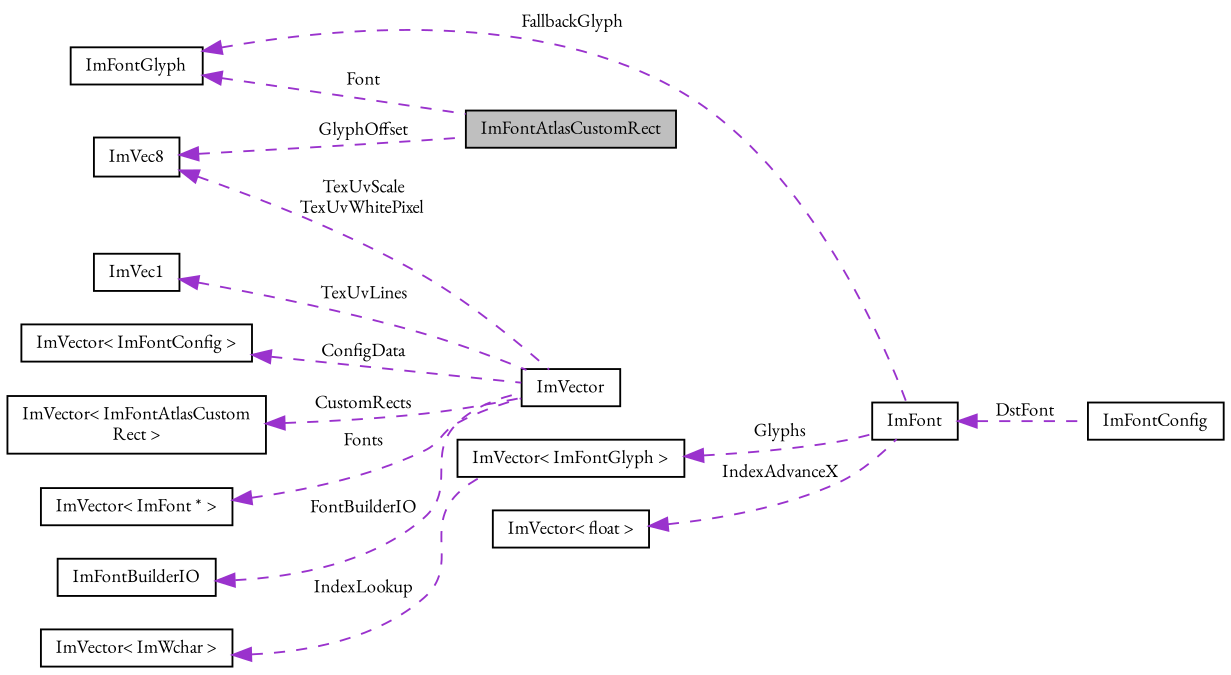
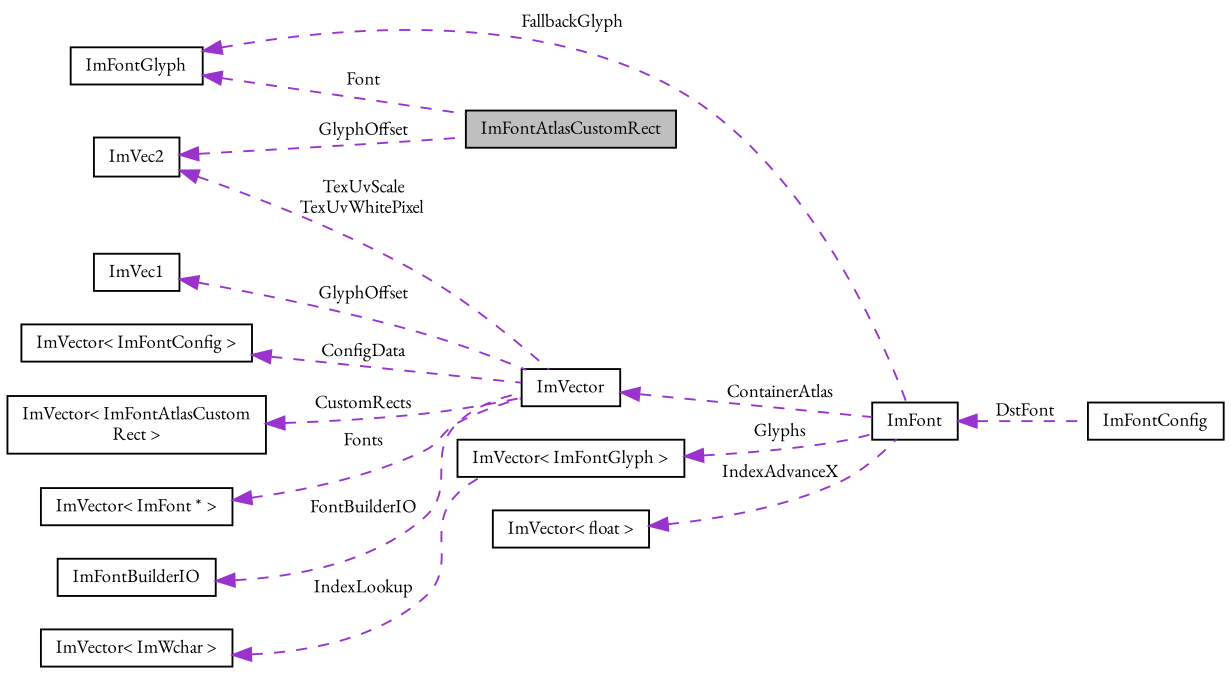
(137, 157) -> (137, 157)
(362, 294) -> (362, 294)
none -> (756, 406)
